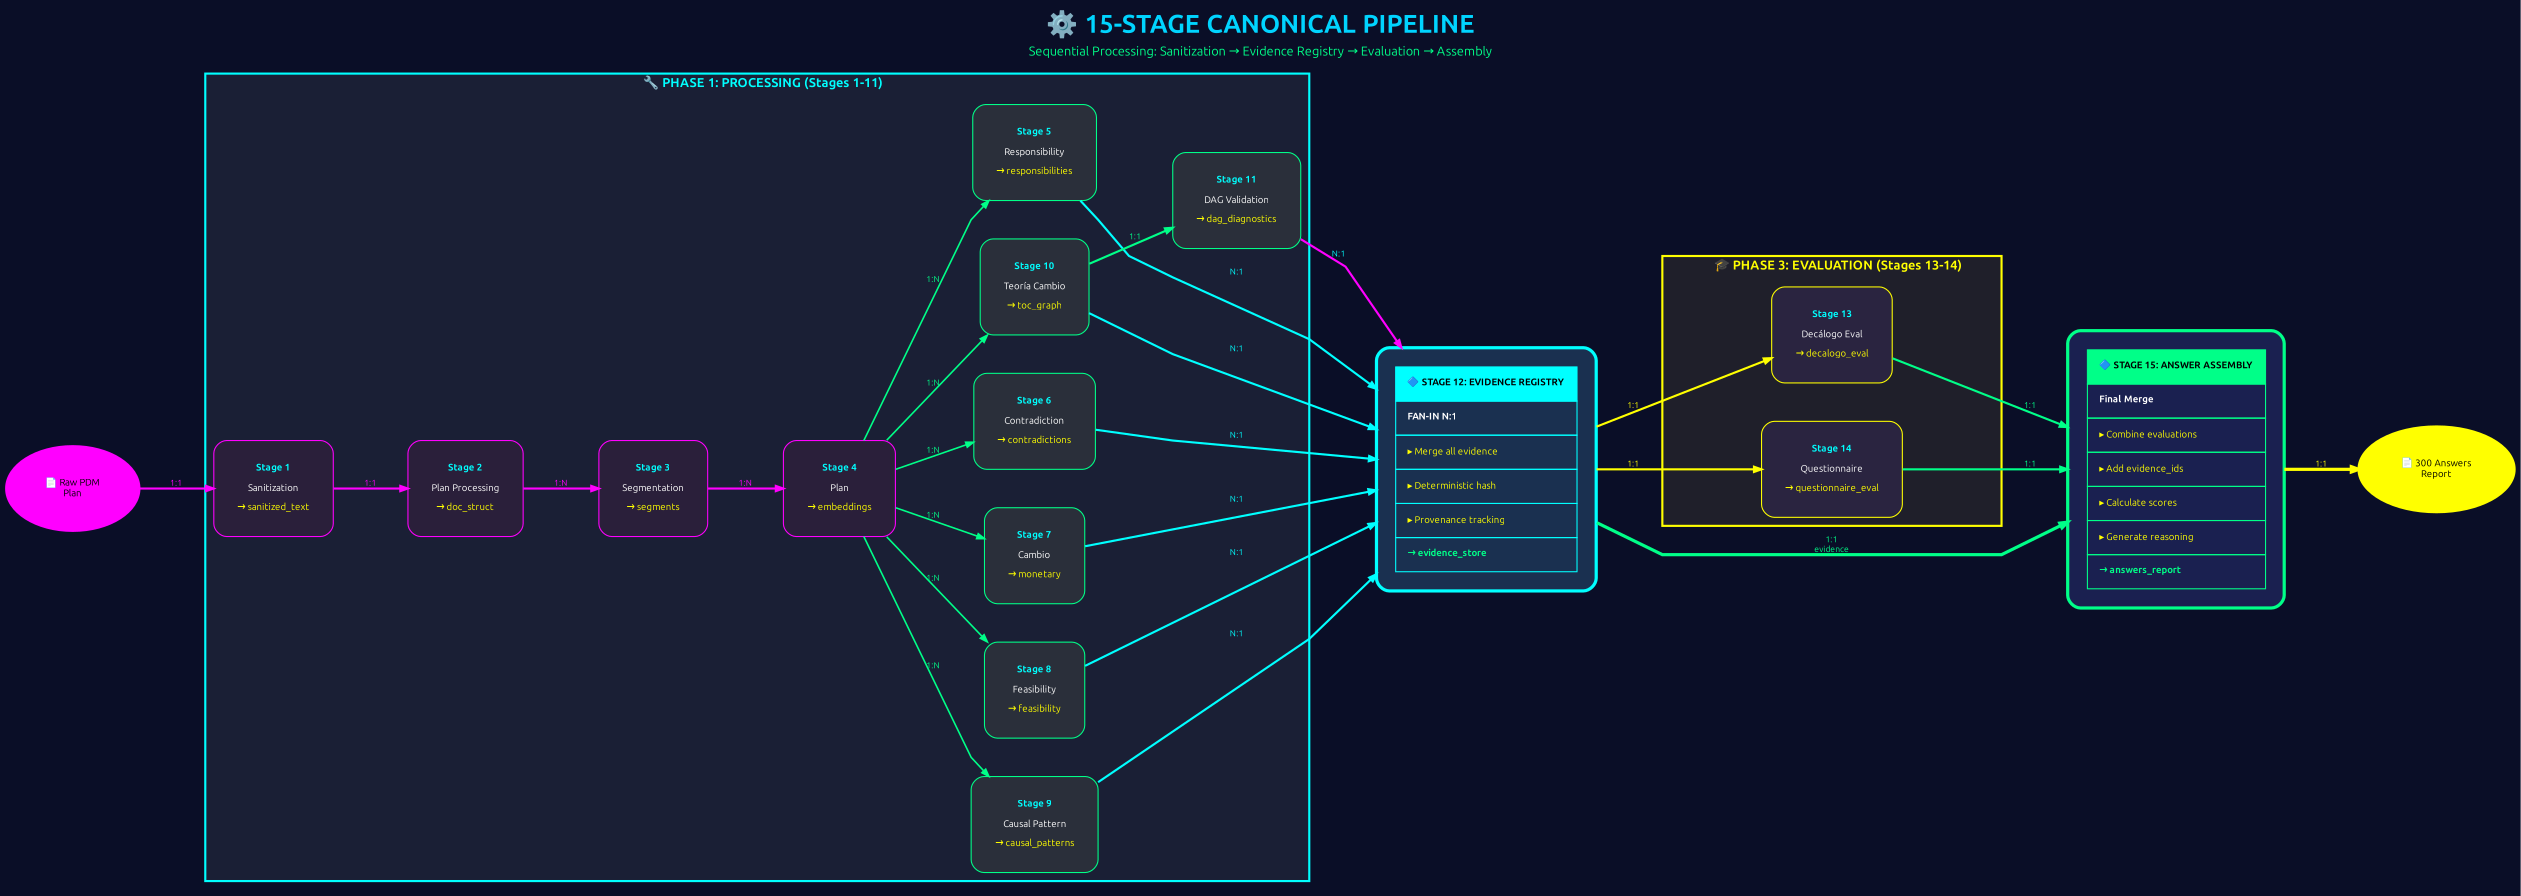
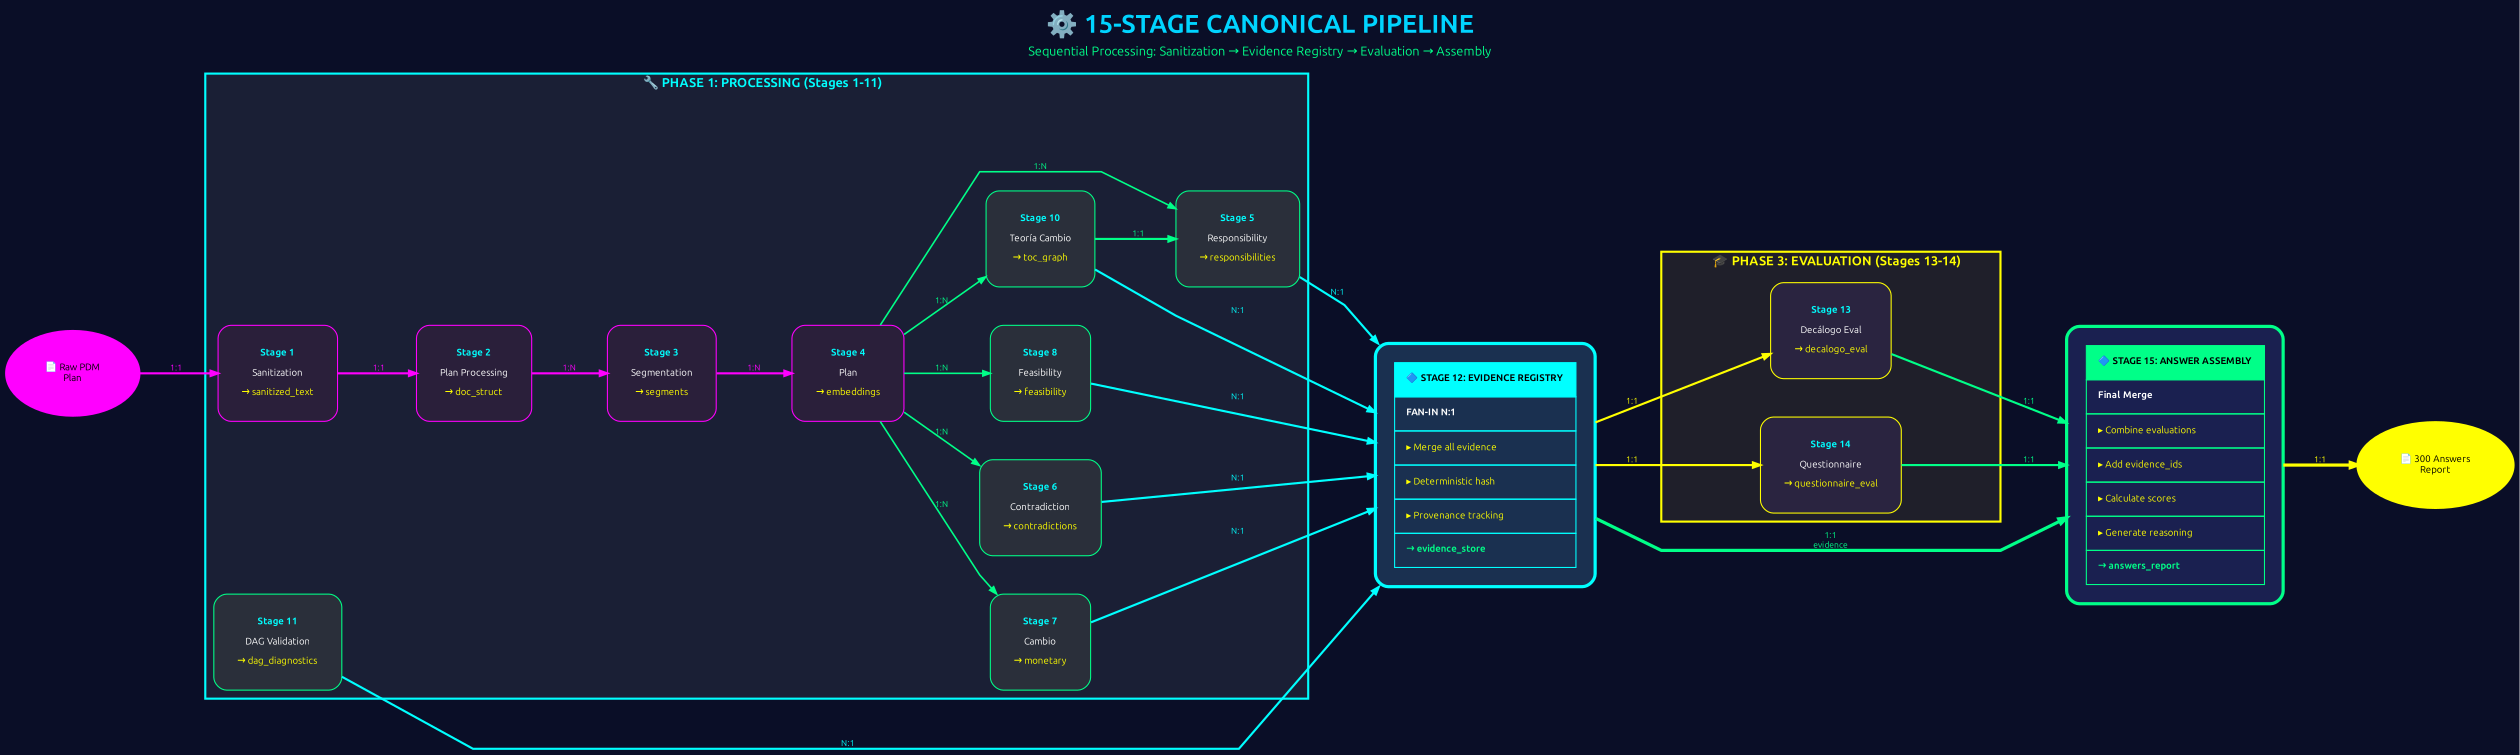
(1129, 246) -> (1132, 239)
(1356, 282) -> (884, 749)
(1035, 825) -> none
